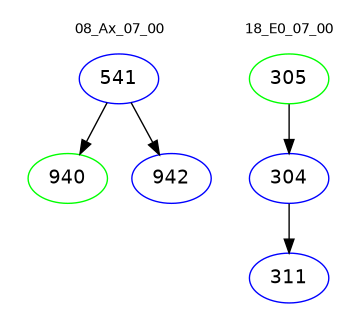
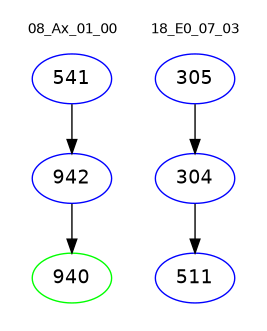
(120, 30) -> (73, 30)
(289, 30) -> (195, 30)
(289, 79) -> (195, 79)
(97, 122) -> (72, 221)
(289, 278) -> (195, 278)
